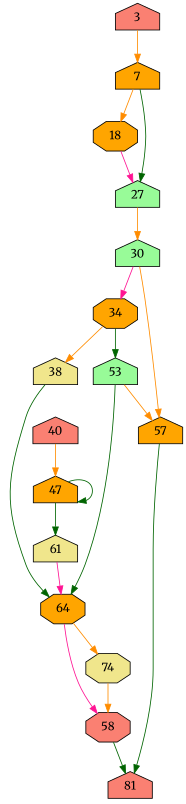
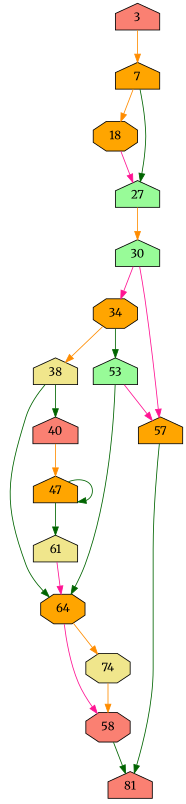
(150, 338) -> (150, 338)
none -> (55, 397)
(136, 399) -> (136, 399)
